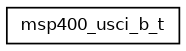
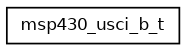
(93, 26) -> (93, 26)
